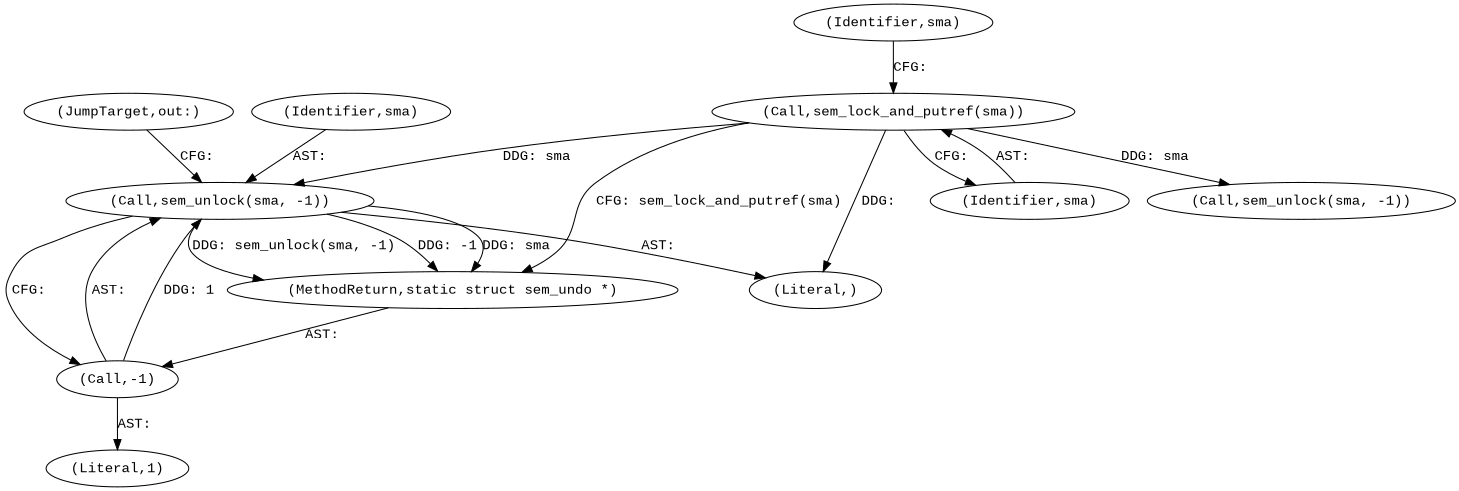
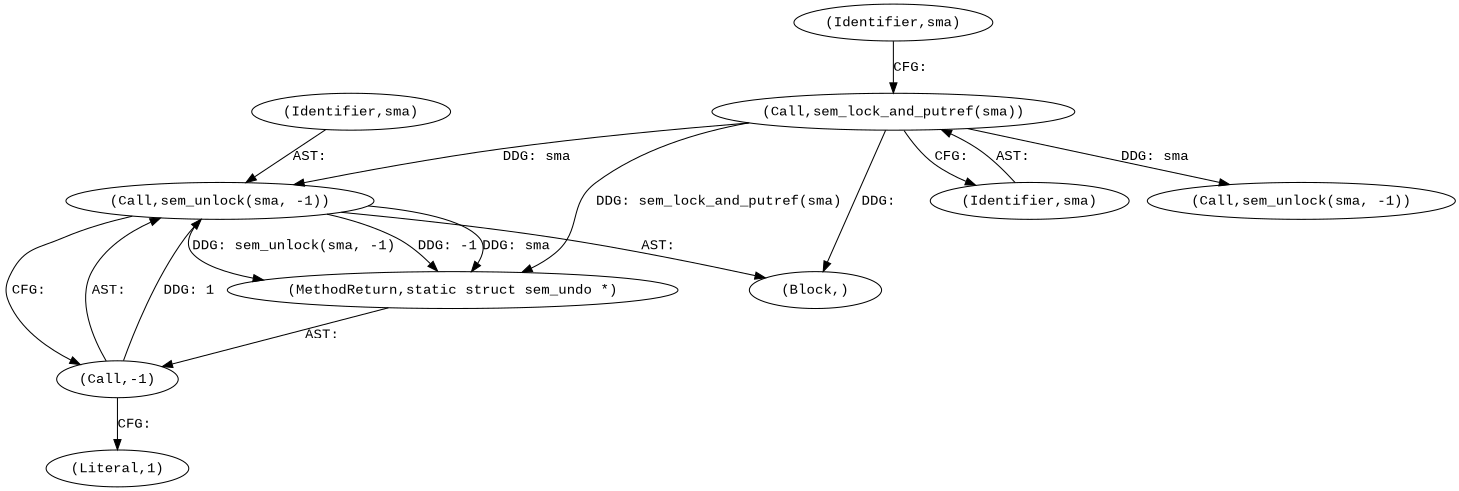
(129, 112) -> none
(719, 201) -> (719, 201)
(815, 290) -> (815, 290)
(139, 424) -> (139, 424)
